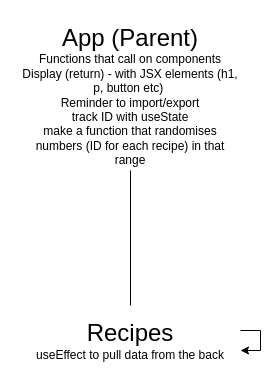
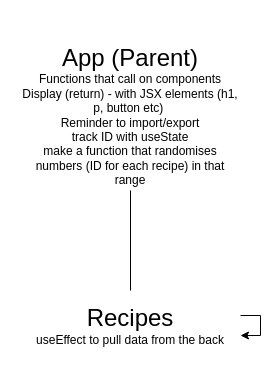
(131, 96) -> (131, 116)
(131, 341) -> (131, 326)
